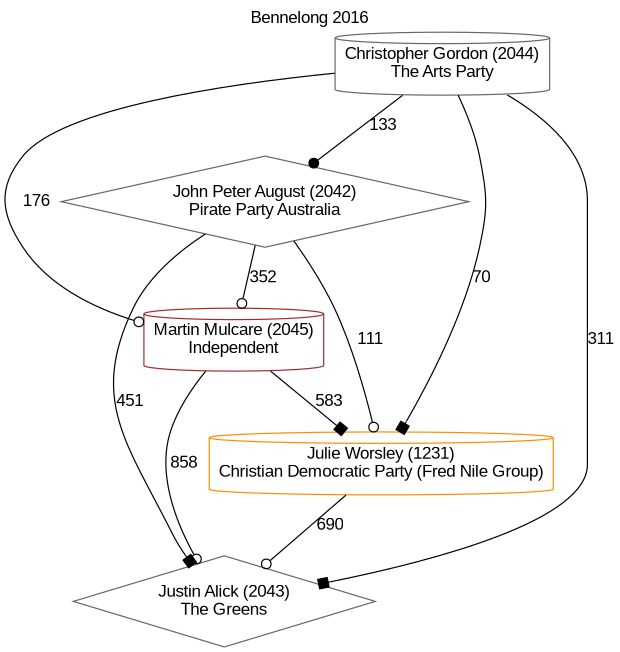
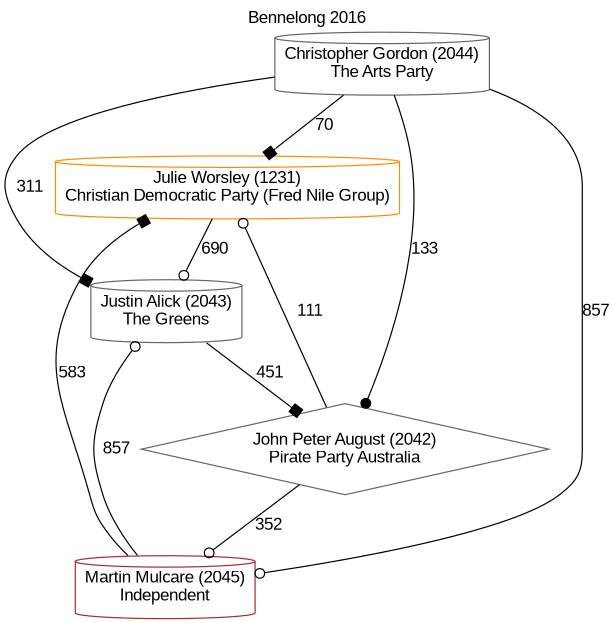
(37, 202) -> (596, 311)
(114, 386) -> (248, 375)
(184, 463) -> (117, 449)
(224, 601) -> (166, 311)
